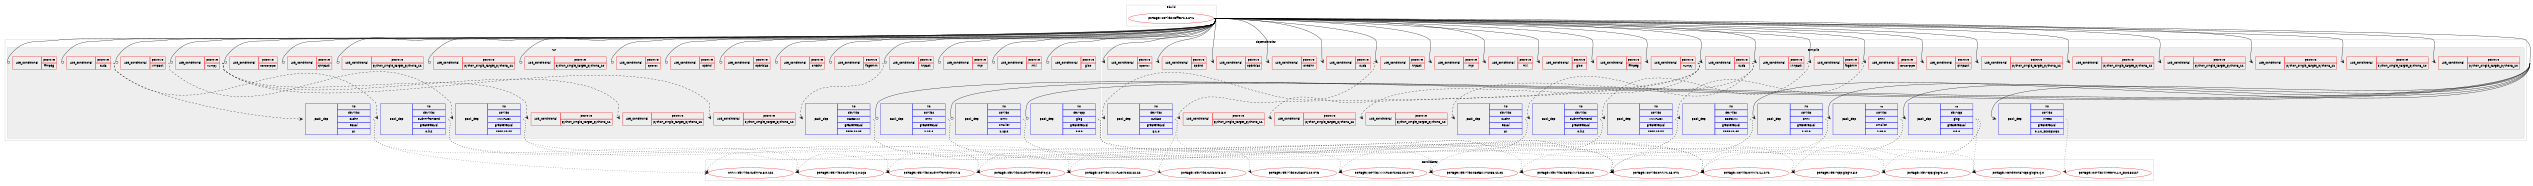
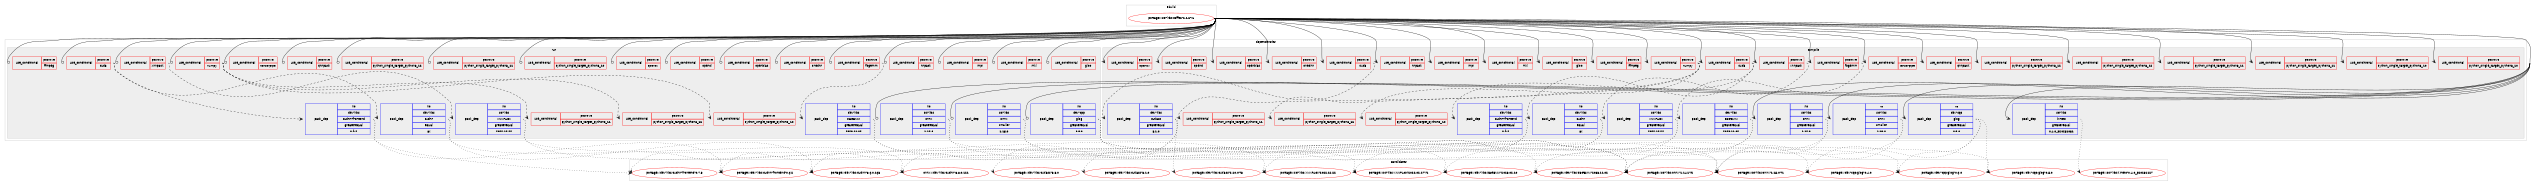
none -> (1127, 173)
(2018, 173) -> (1942, 173)
